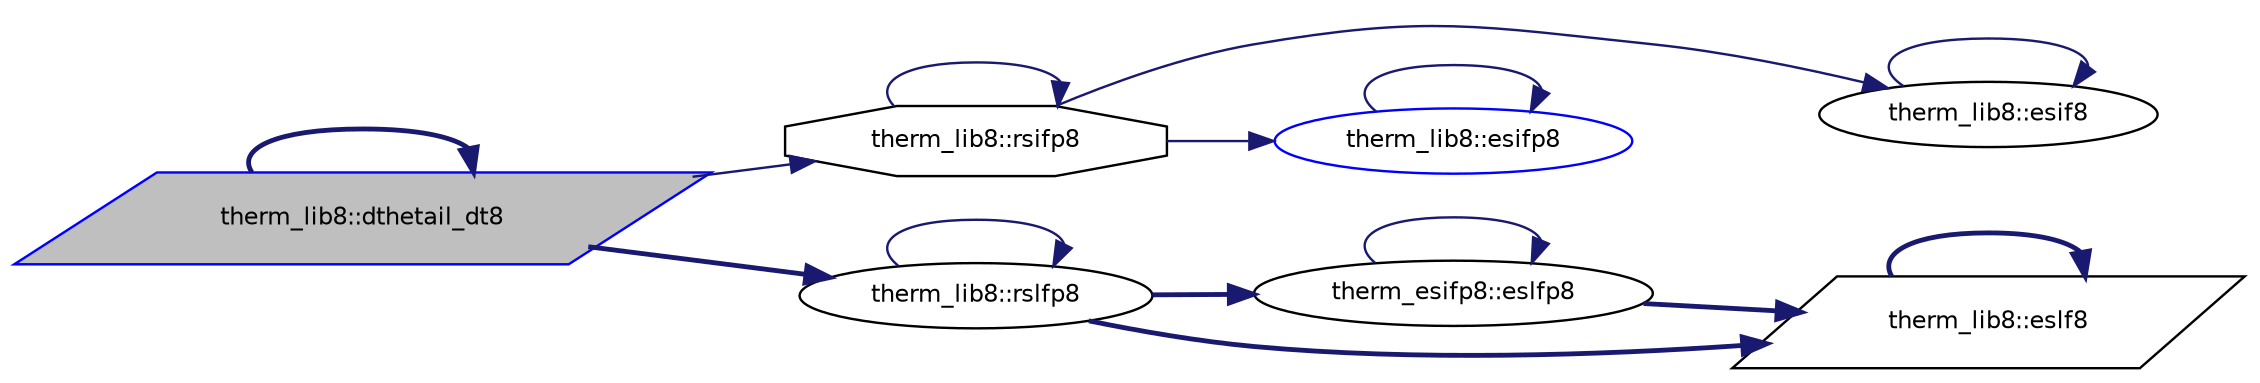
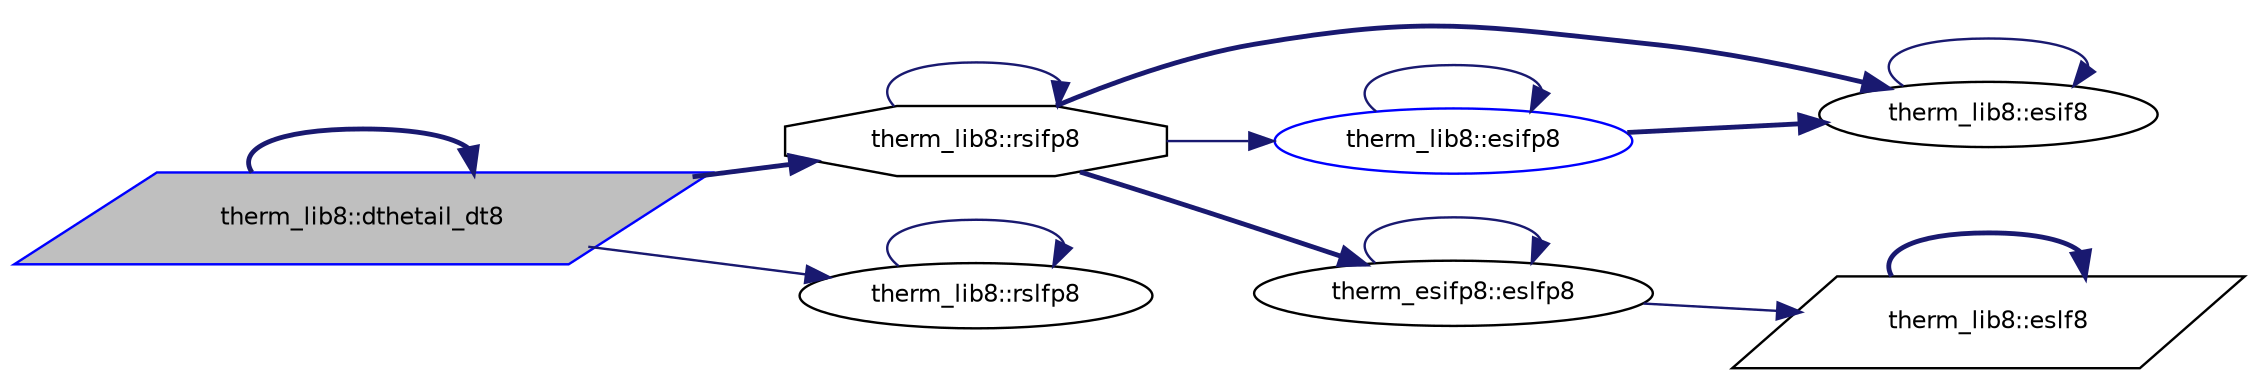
(1457, 26) -> (1457, 26)
none -> (1714, 128)
(741, 171) -> (741, 171)
(697, 261) -> (697, 261)
(1191, 295) -> (1211, 213)
(1710, 307) -> (1710, 307)
(1415, 355) -> none
